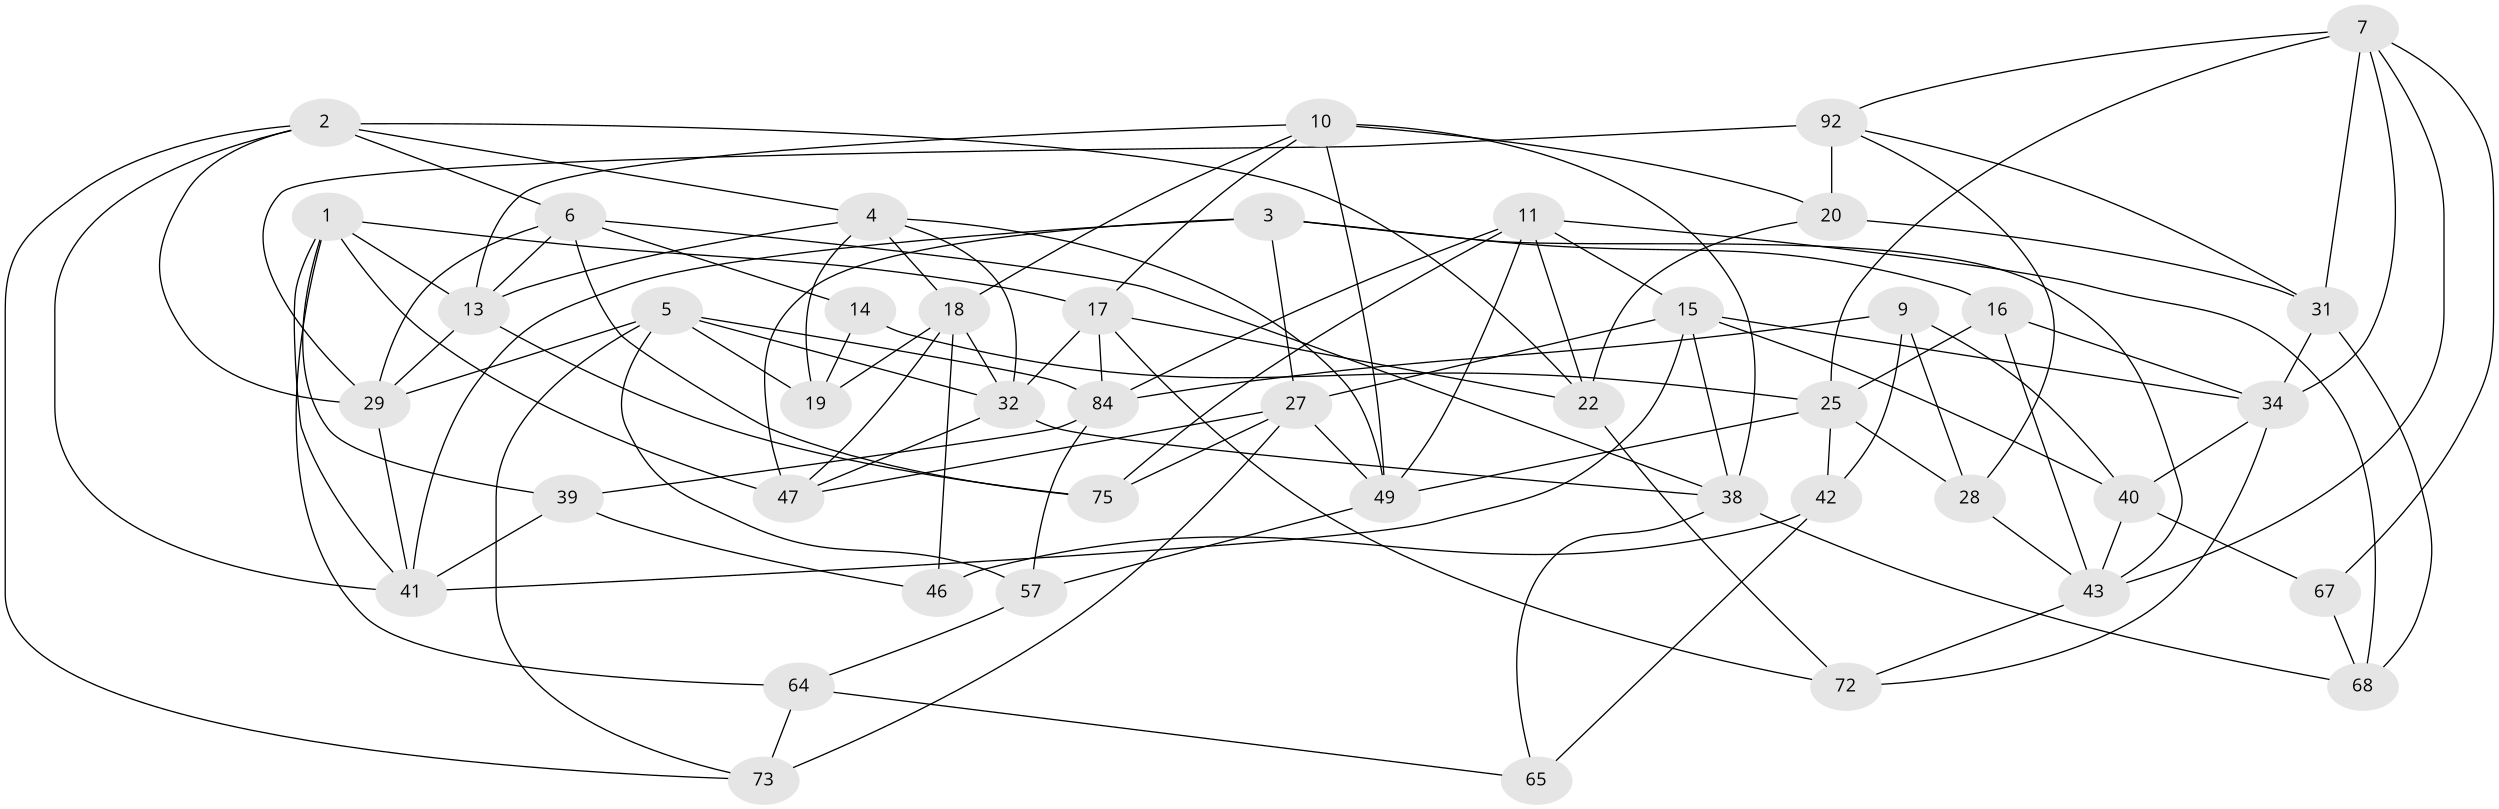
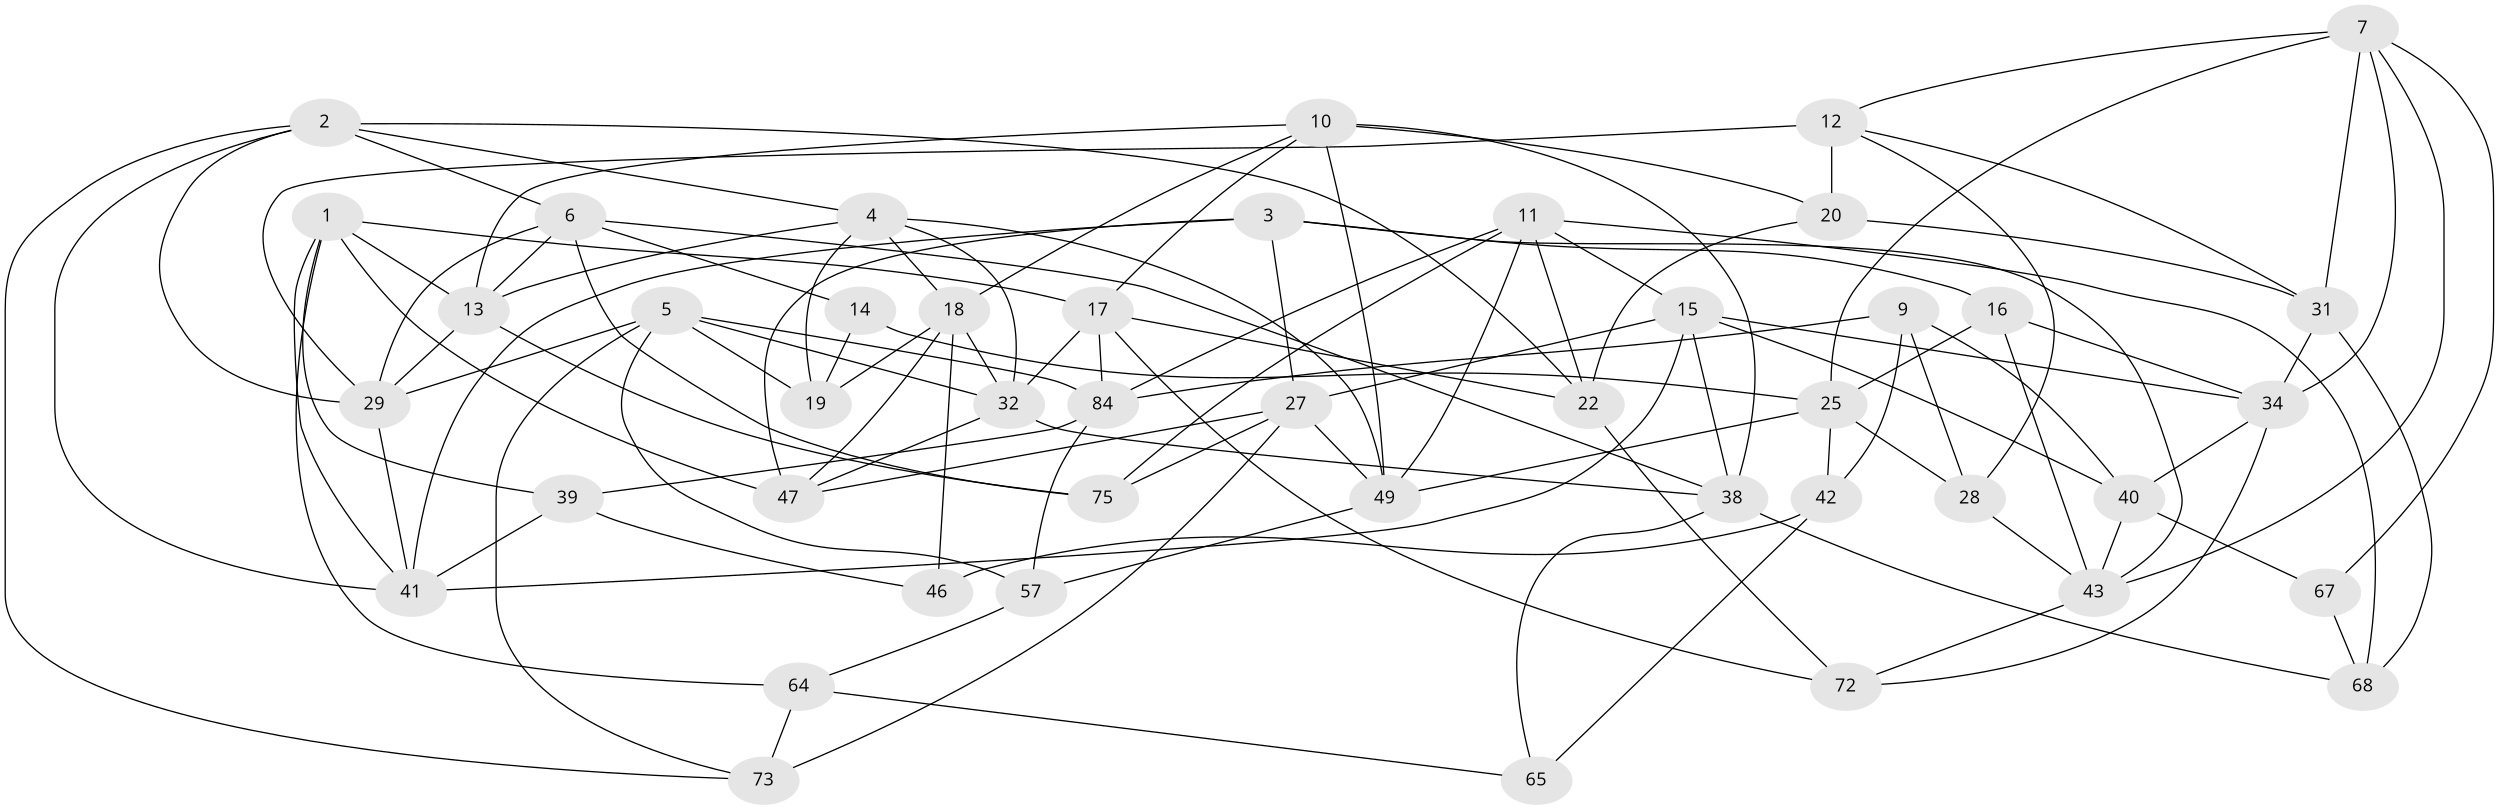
(1832, 123) -> (1832, 123)
